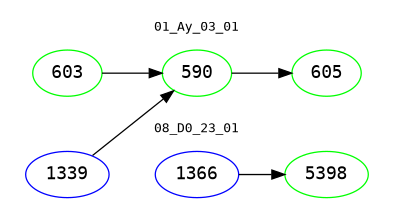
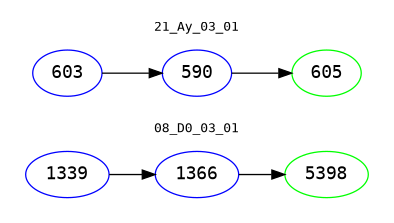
(197, 28) -> (197, 28)
(67, 73) -> (67, 73)
(197, 73) -> (197, 73)
(128, 127) -> (126, 175)
(197, 129) -> (197, 129)
